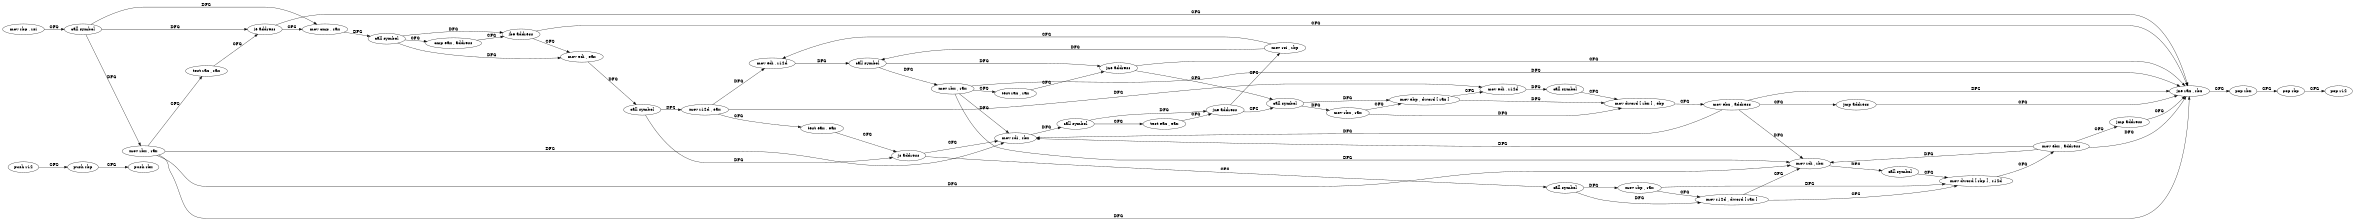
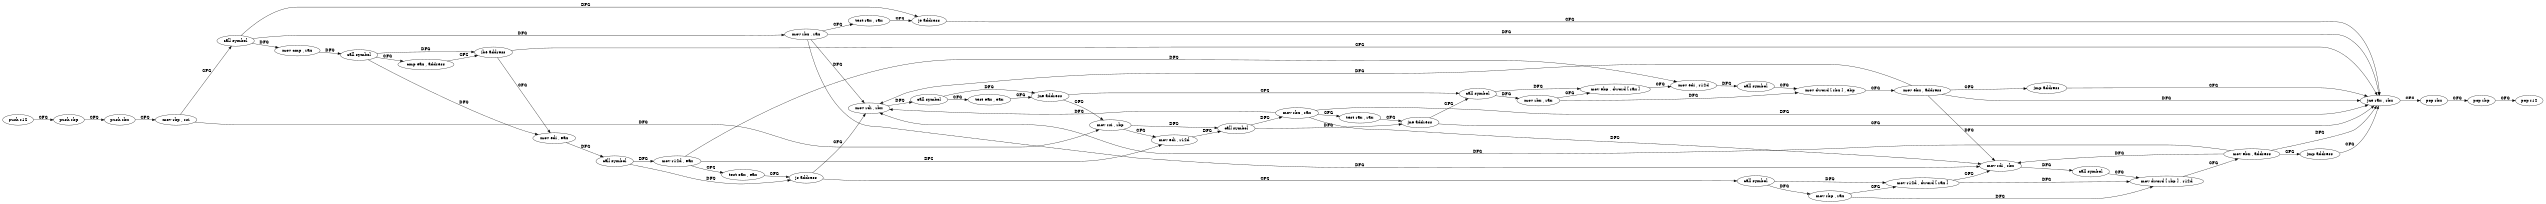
(291, 29) -> none
(1530, 102) -> none
none -> (144, 120)
none -> (648, 125)
(1856, 194) -> (2047, 180)
